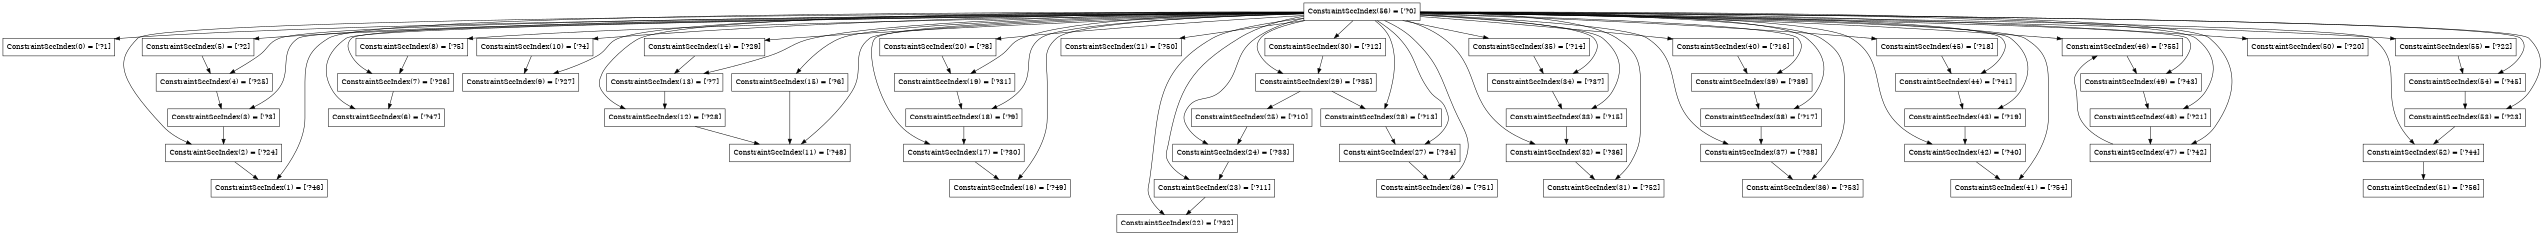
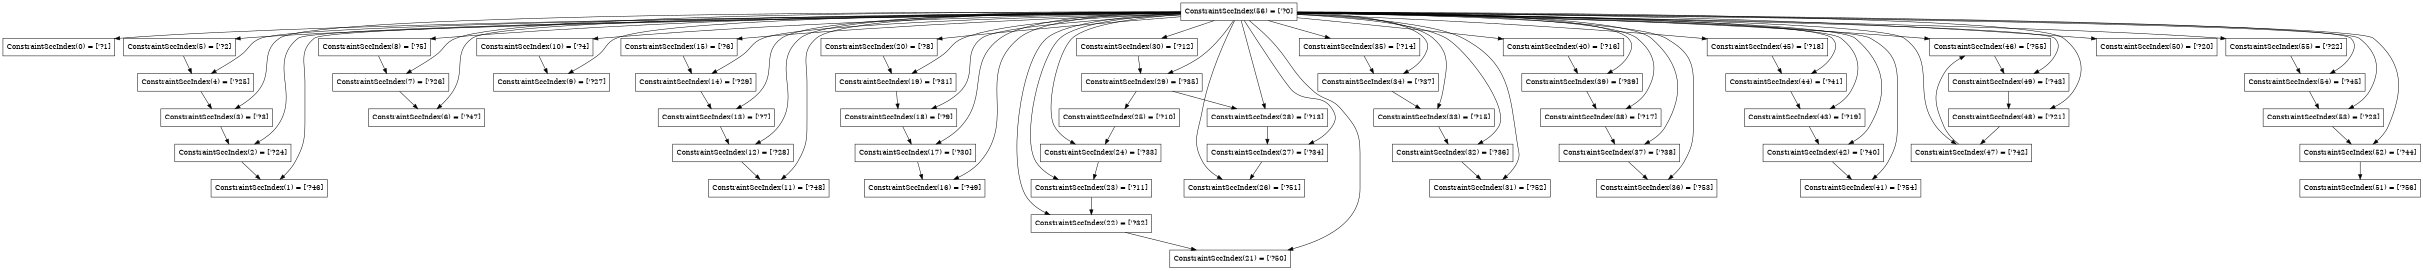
(790, 115) -> (686, 63)
none -> (1158, 241)
